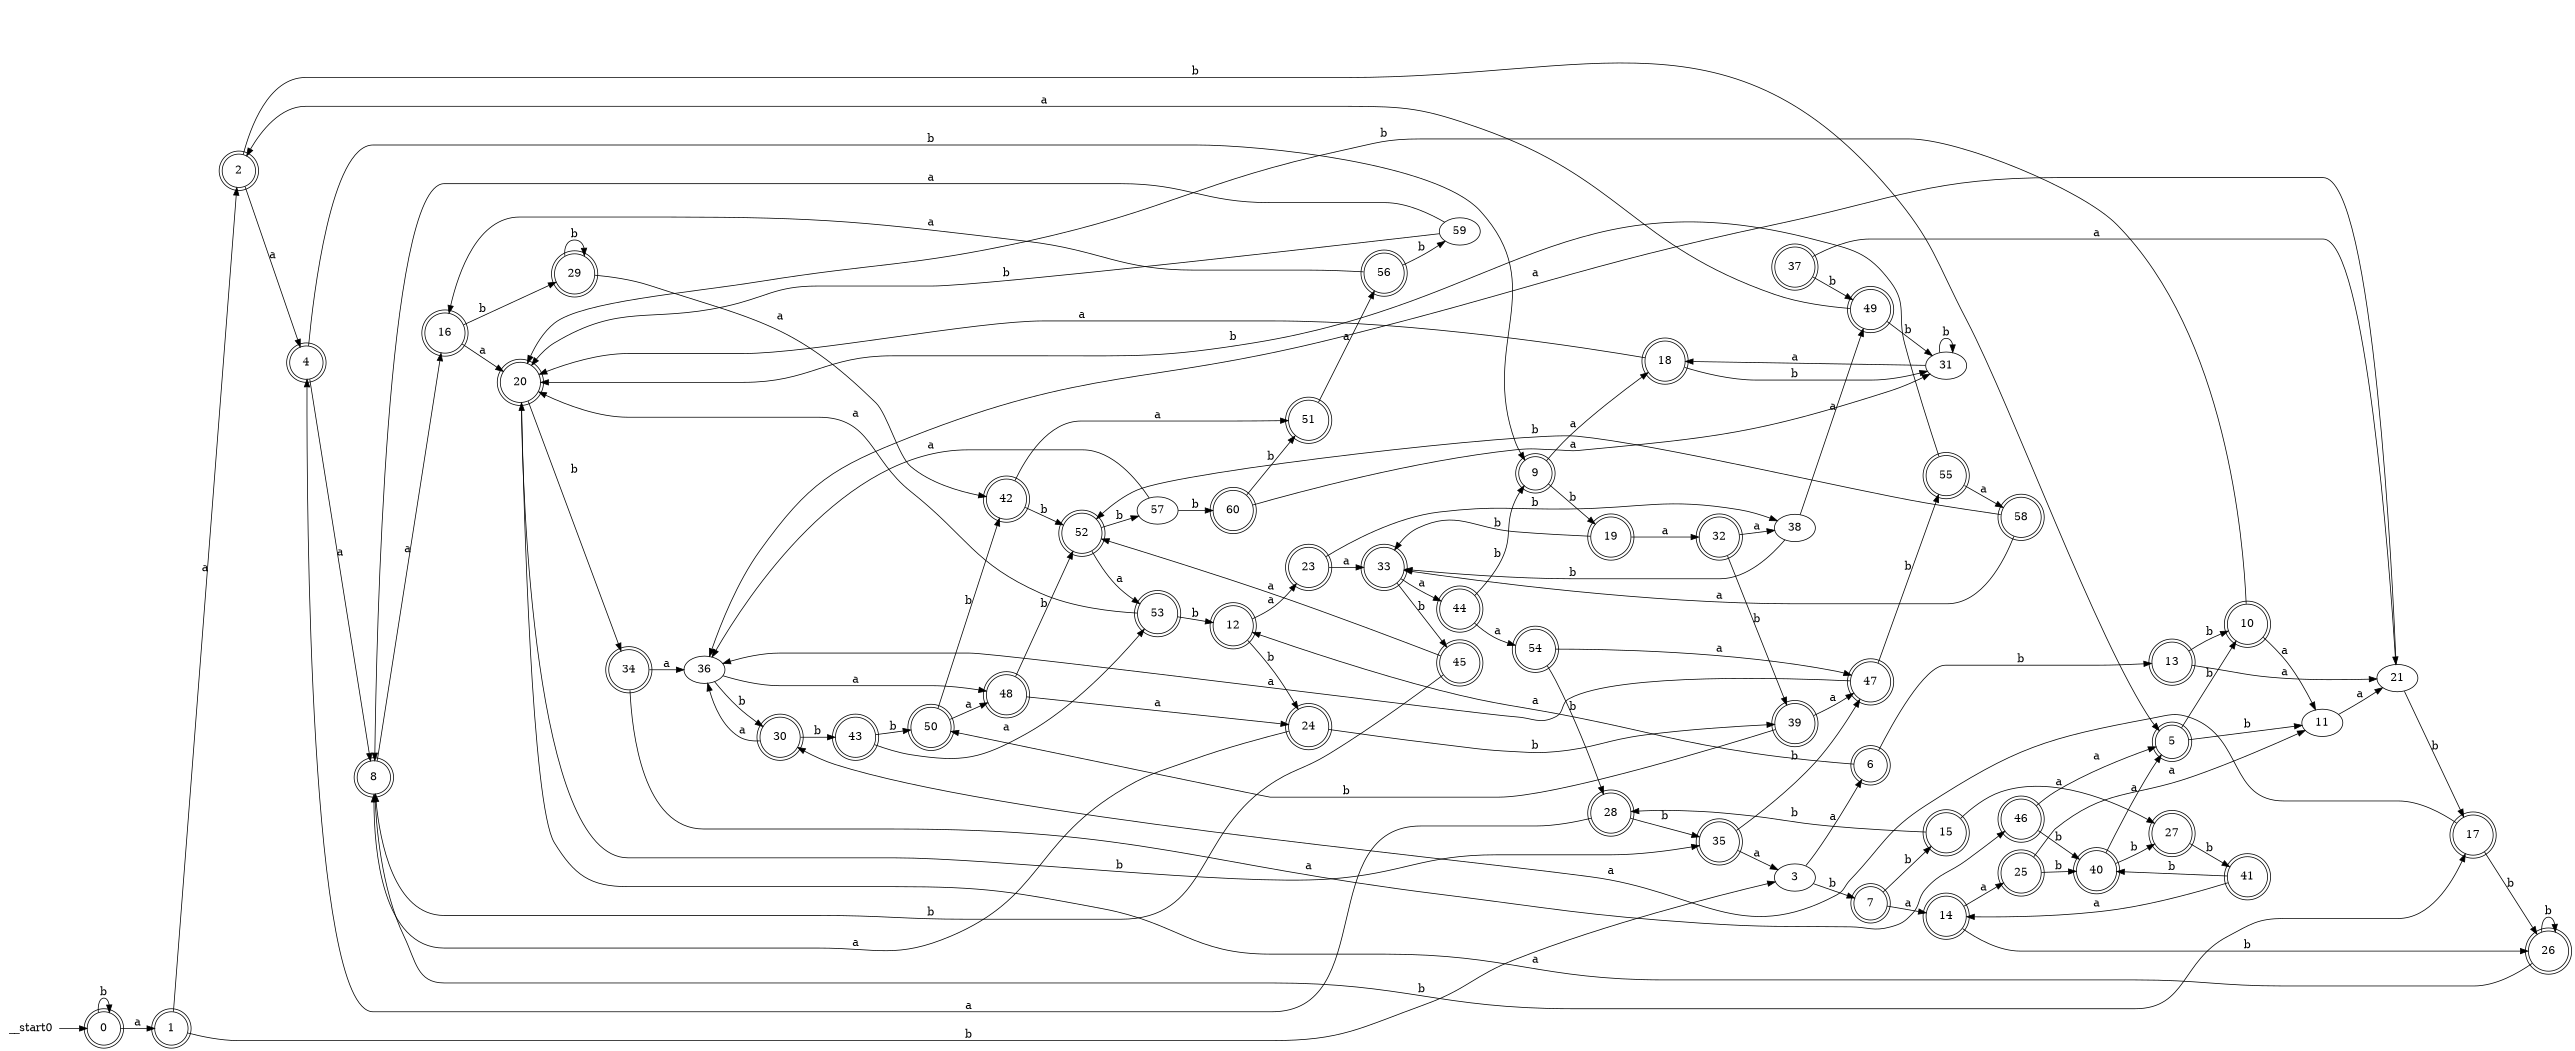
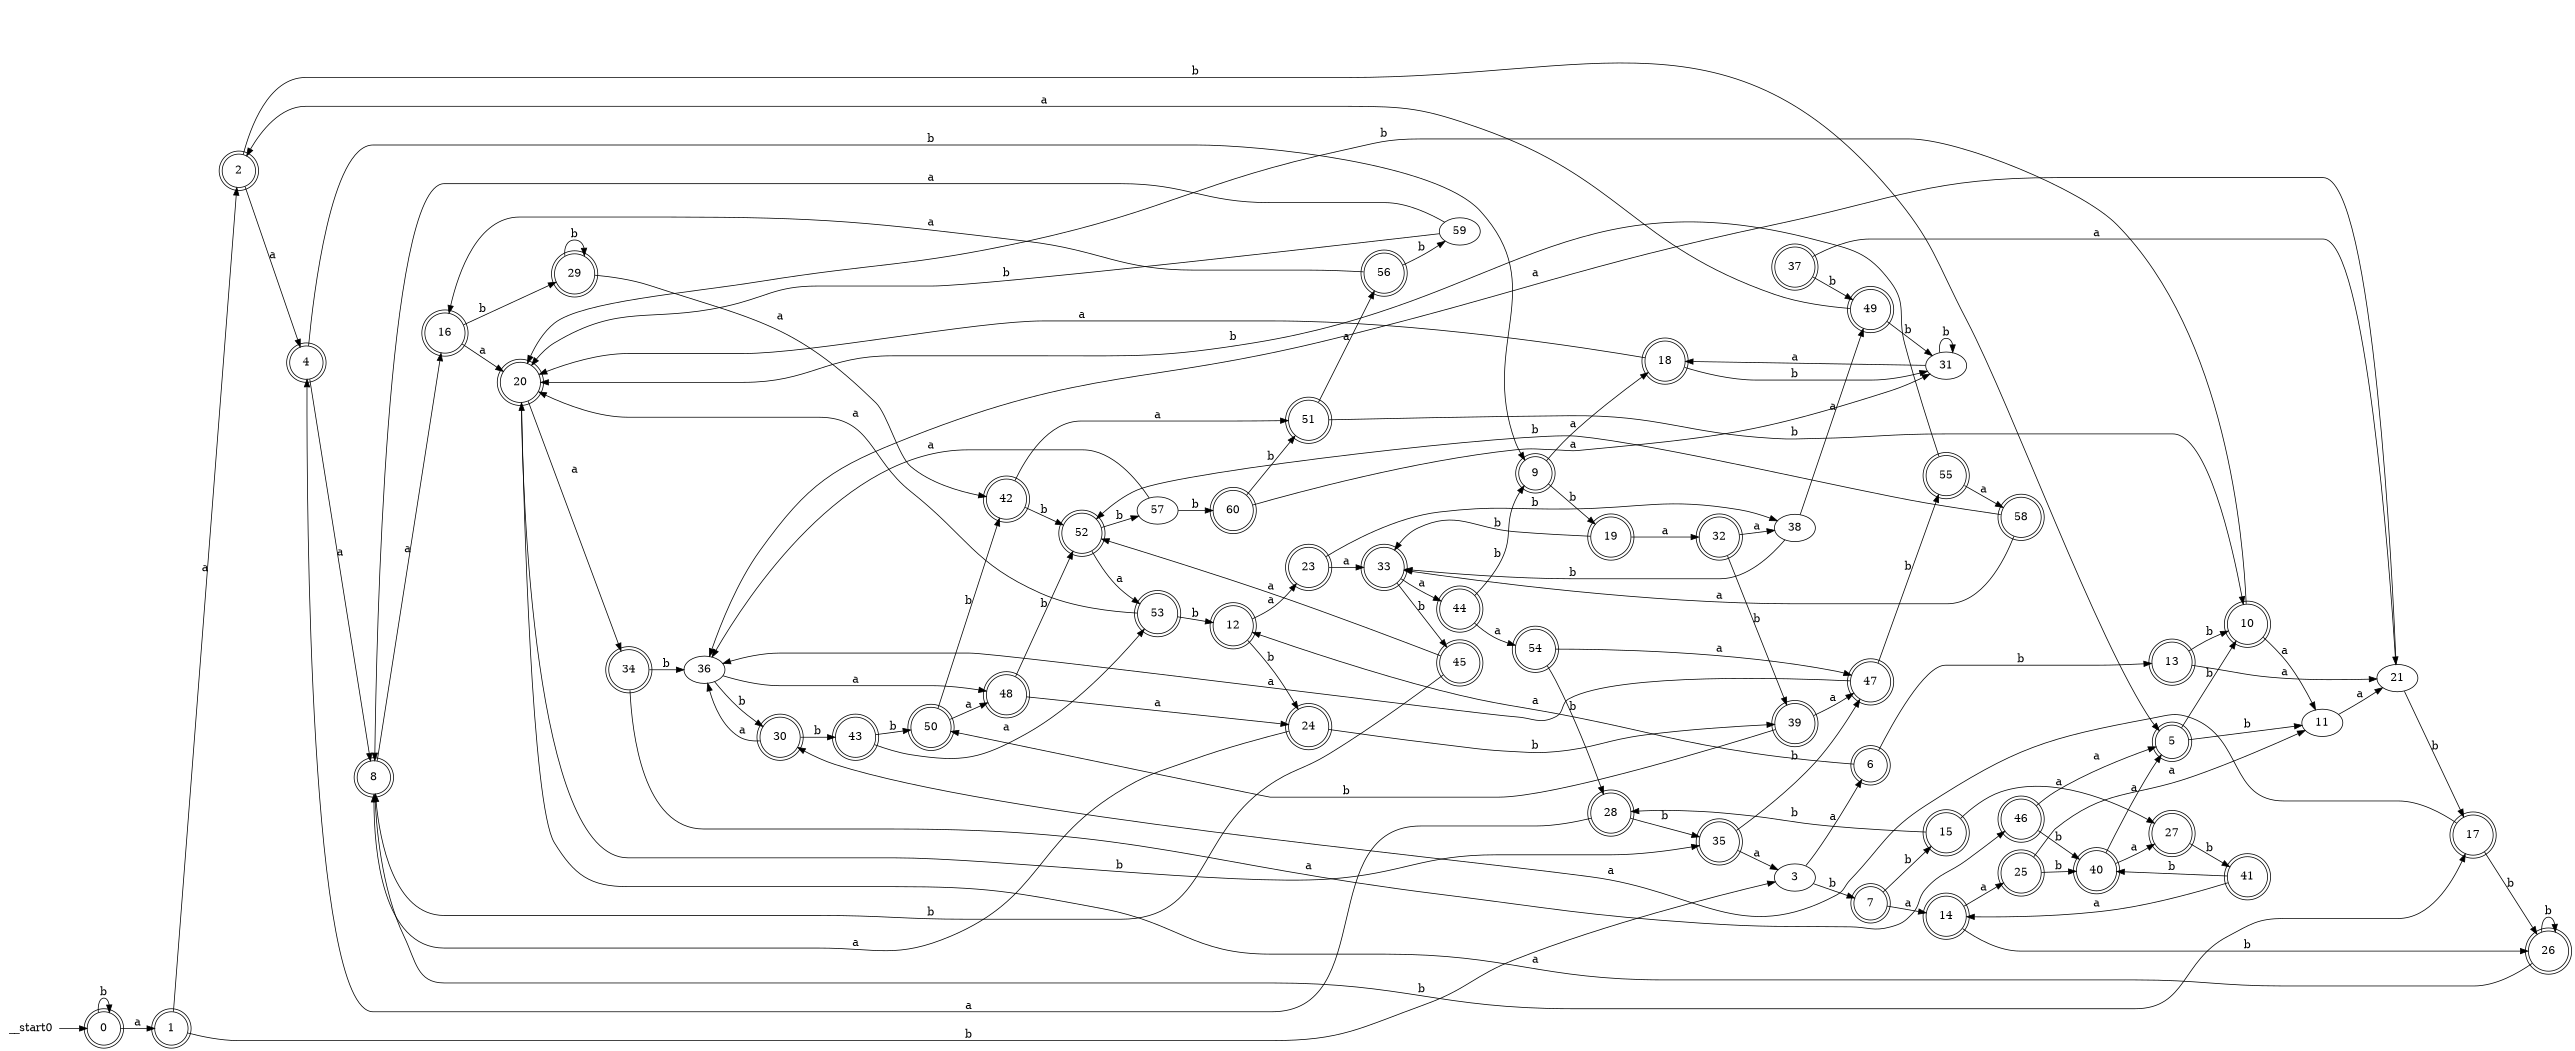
none -> (1842, 438)
(575, 470) -> (575, 470)
(667, 664) -> (667, 664)
(2134, 848) -> (2134, 848)
